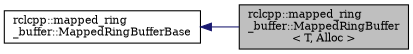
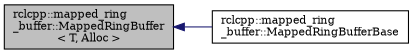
(225, 27) -> (198, 27)
